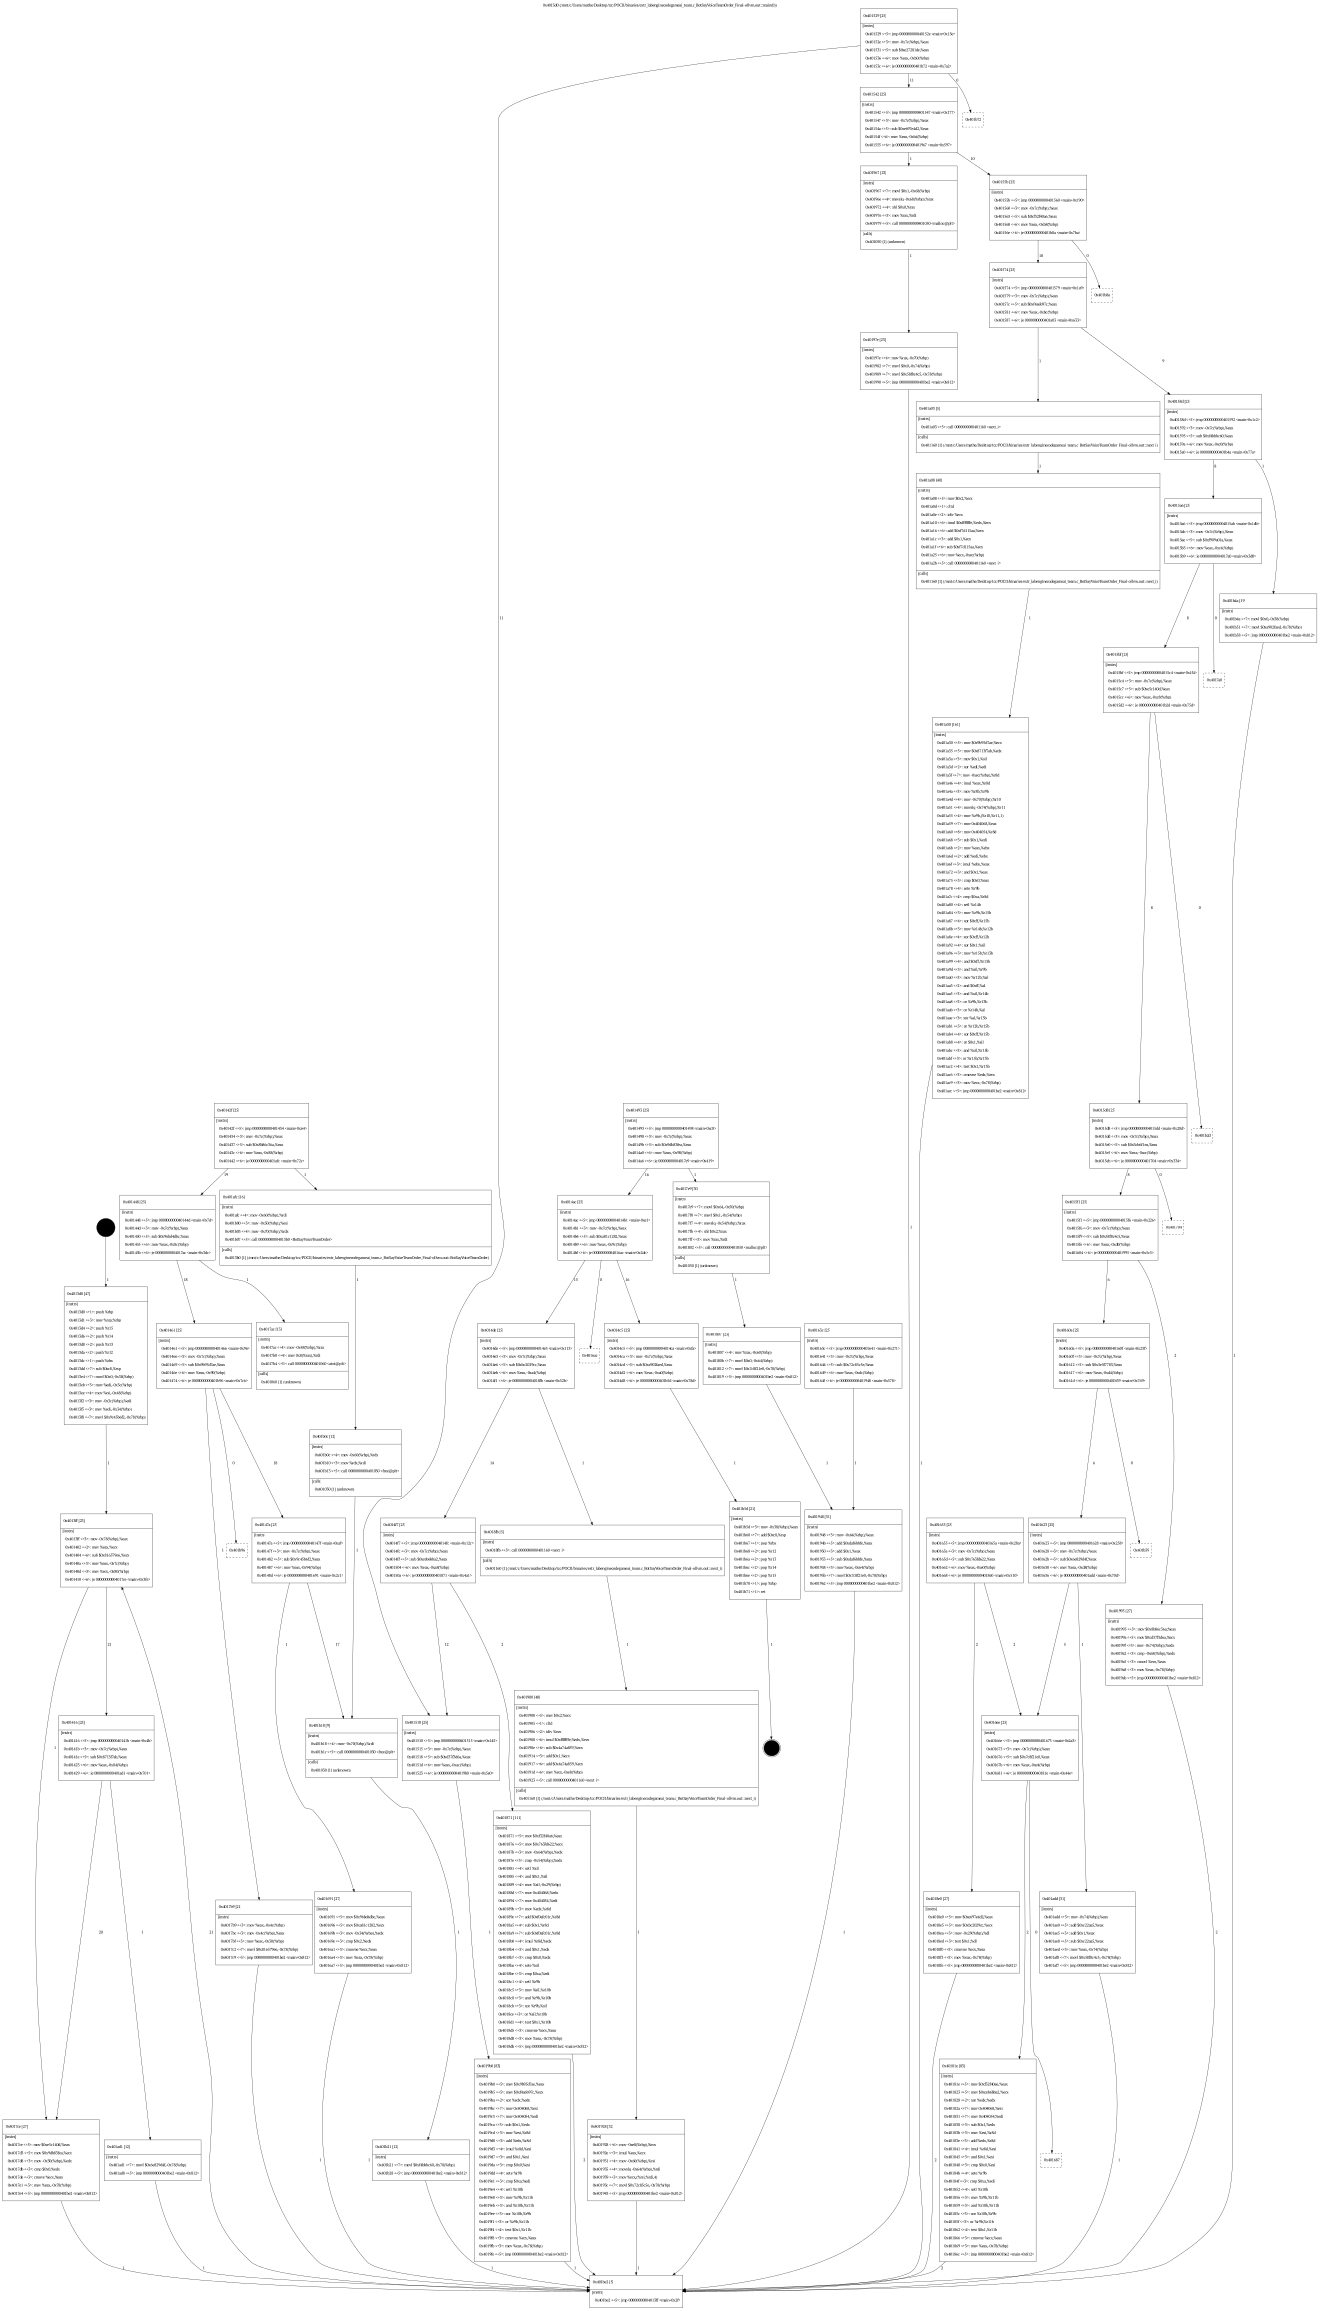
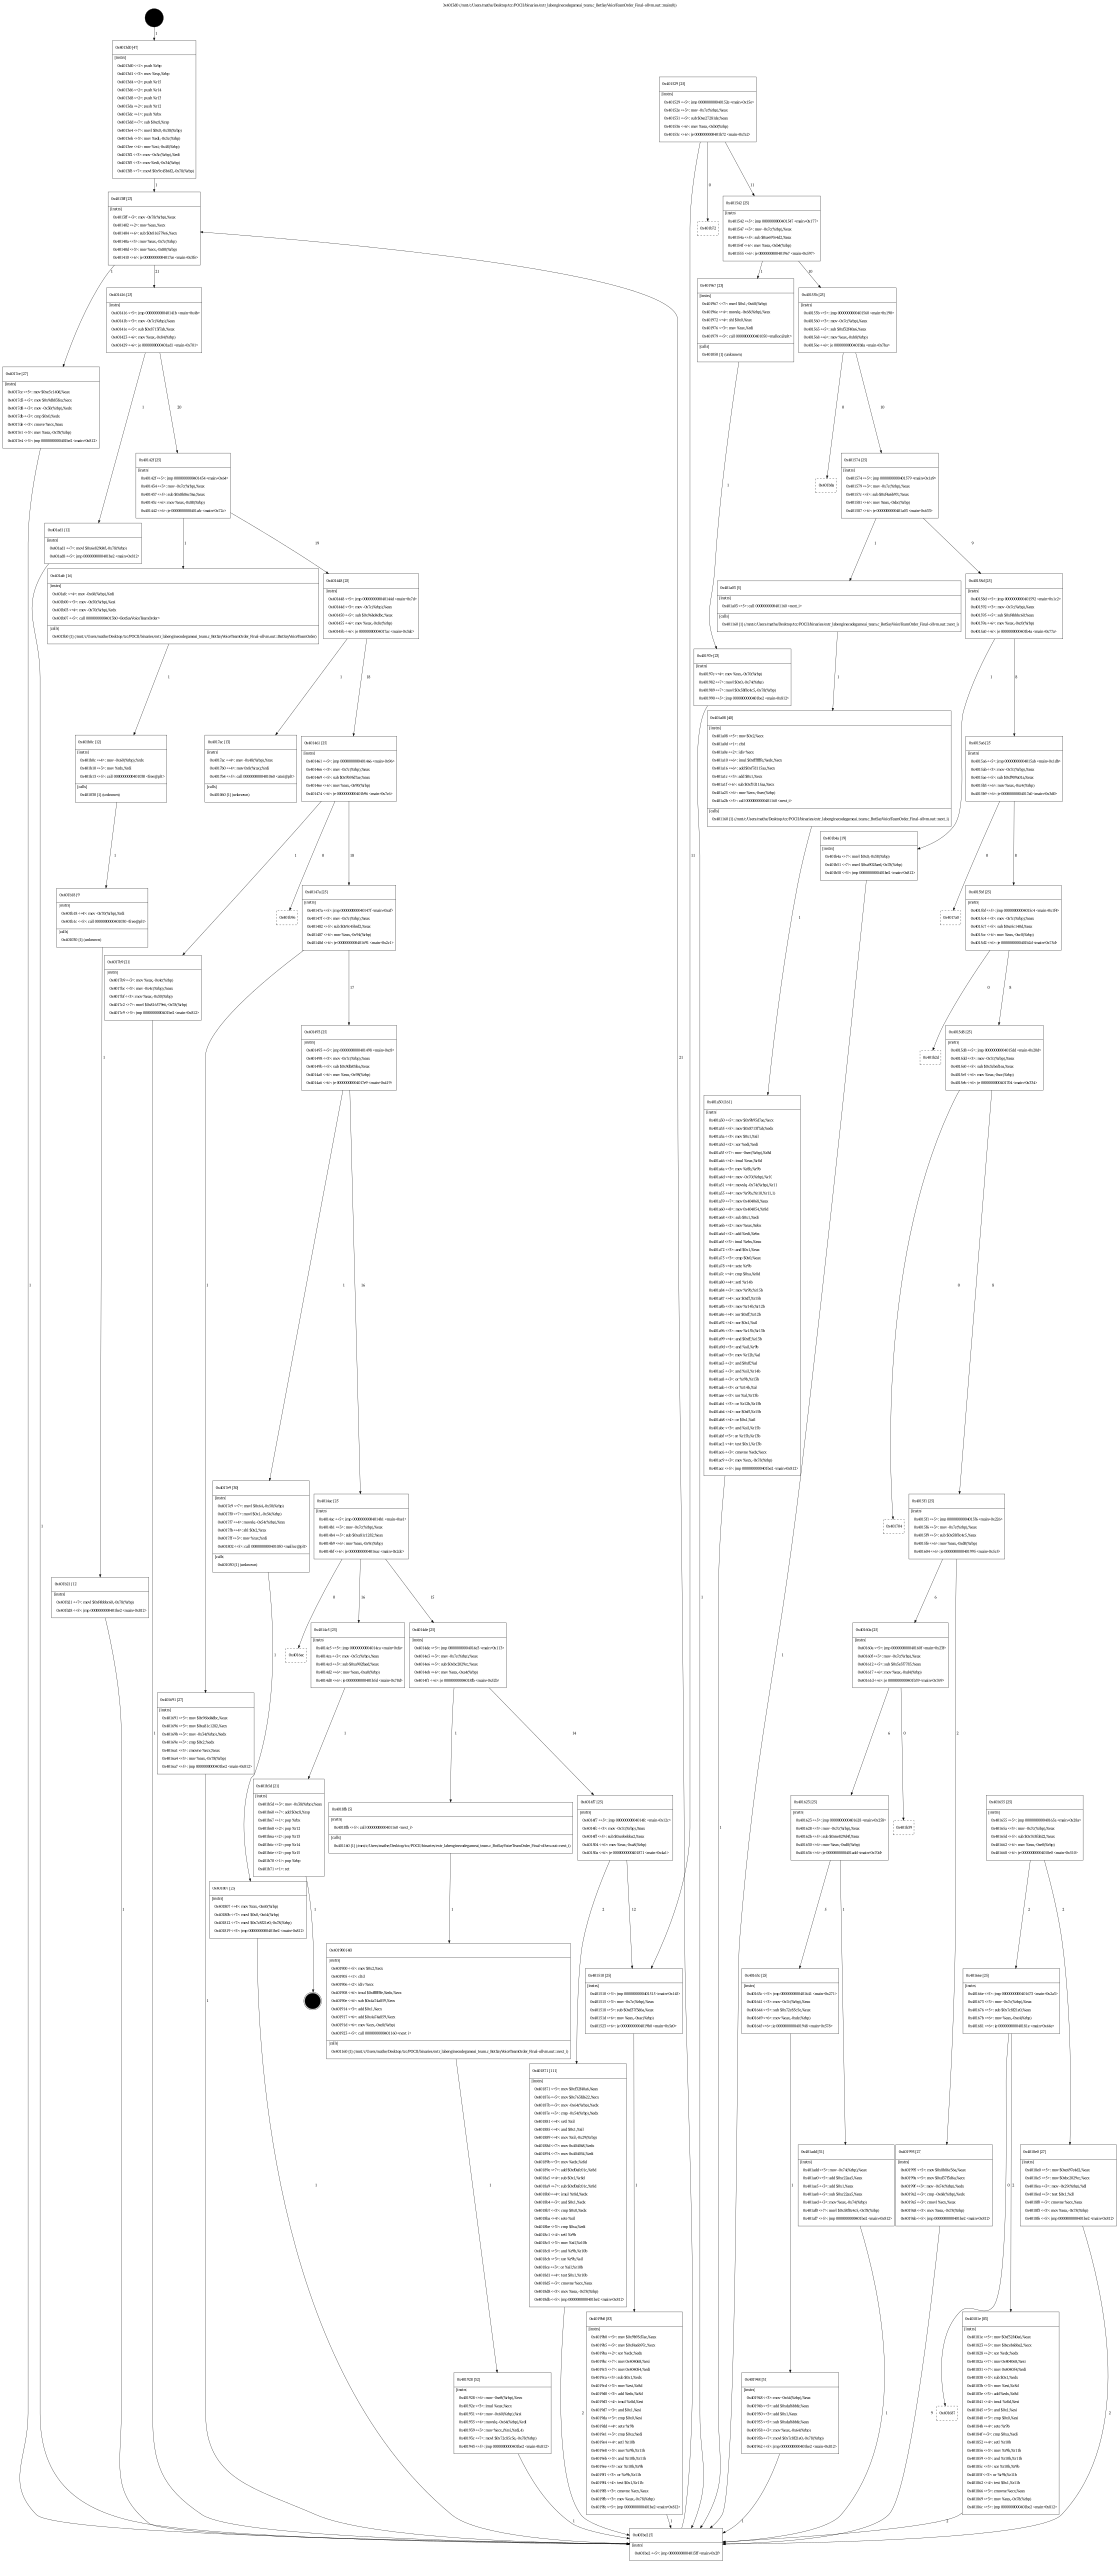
(799, 1446) -> (326, 2332)
(1054, 1648) -> (815, 1913)
(325, 1650) -> (349, 986)
(1216, 1932) -> (931, 2413)
(79, 1949) -> (168, 402)
